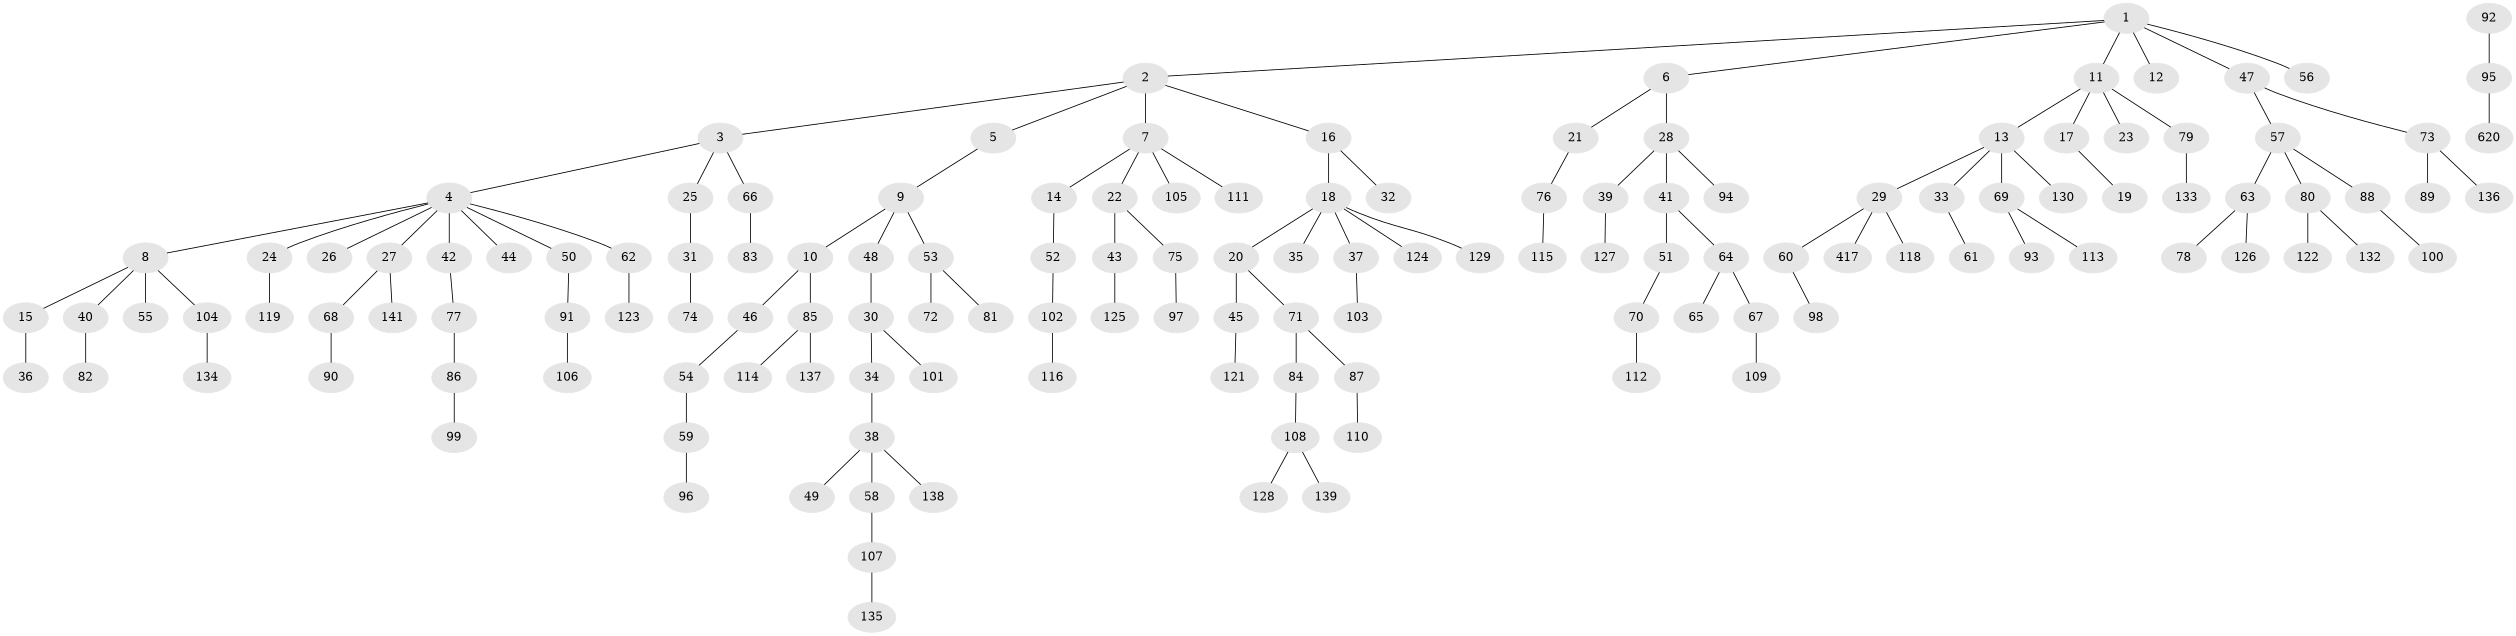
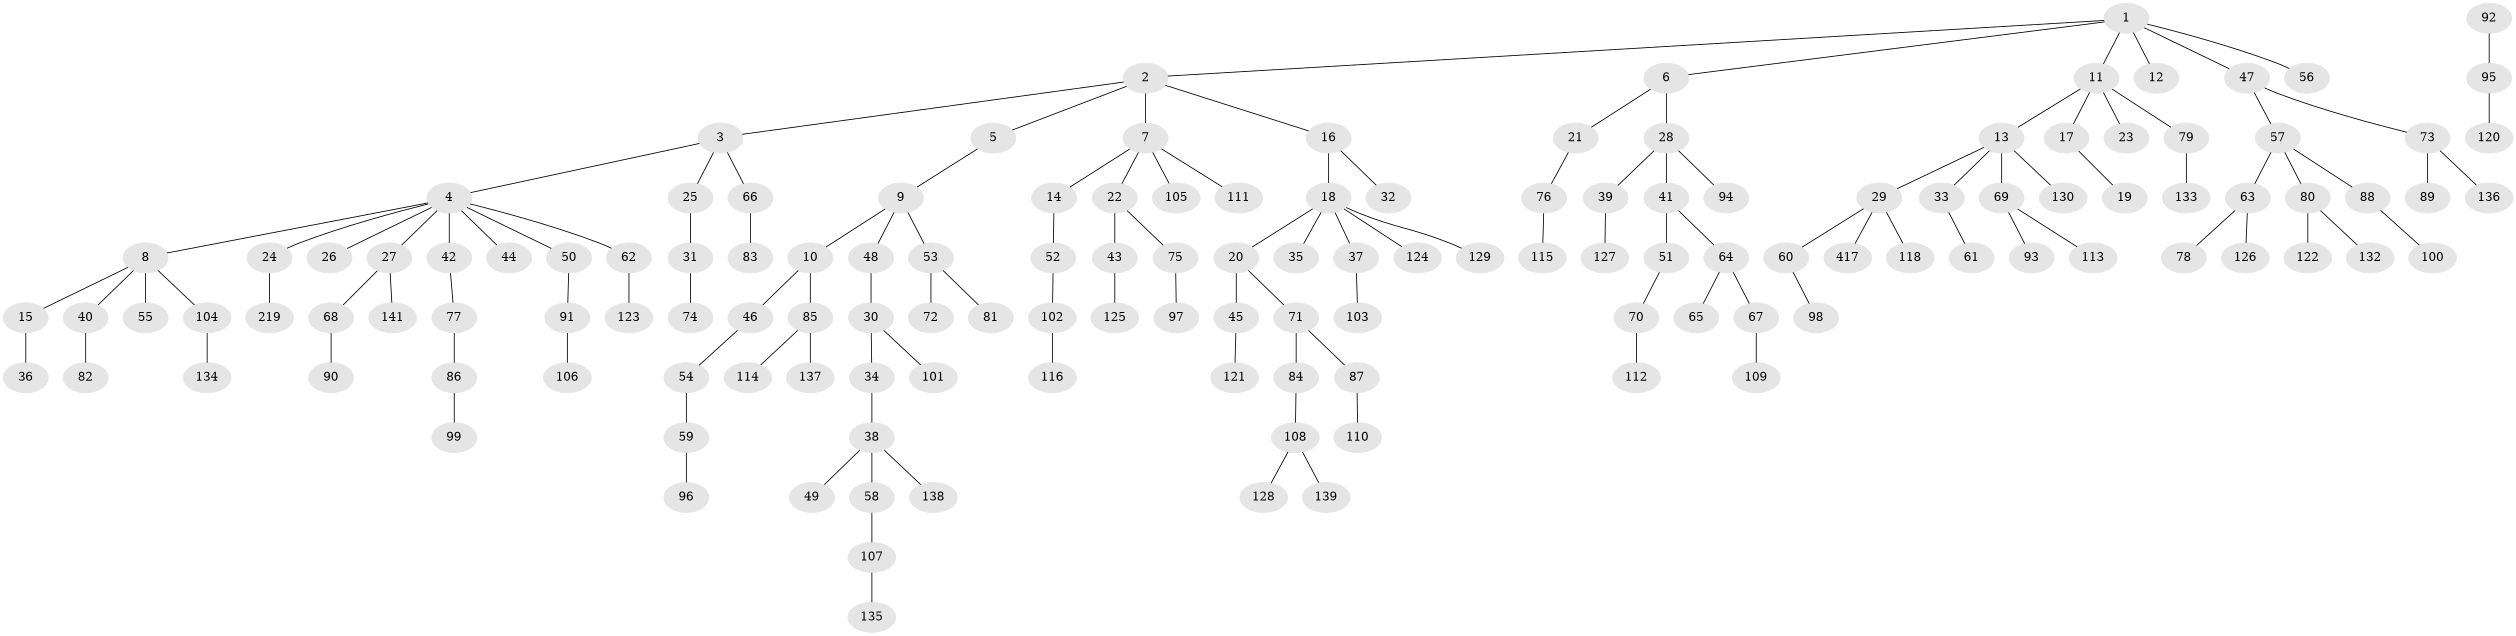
(2489, 138) -> (2489, 138)
(270, 318) -> (270, 318)
